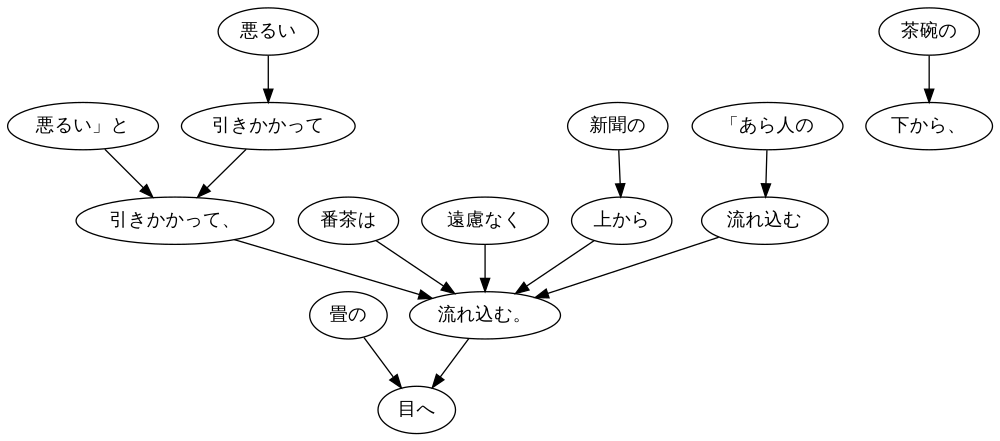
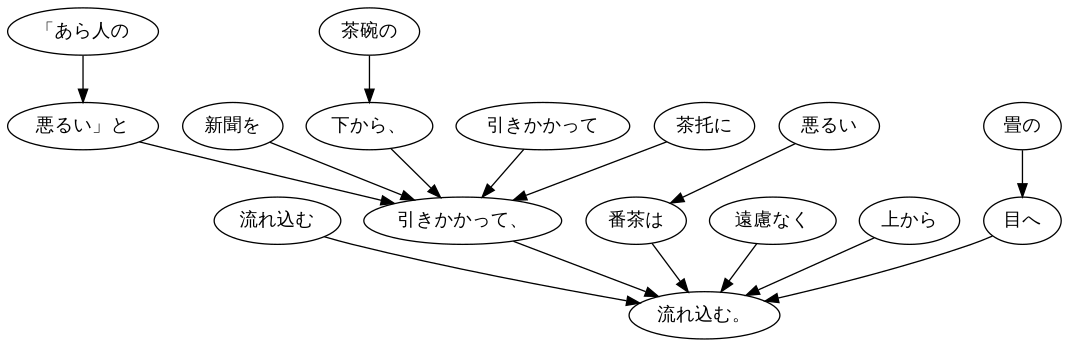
(268, 72) -> (739, 170)
none -> (233, 126)
(618, 126) -> none
none -> (704, 126)
(766, 167) -> (83, 72)
none -> (411, 168)
(455, 358) -> (886, 271)
